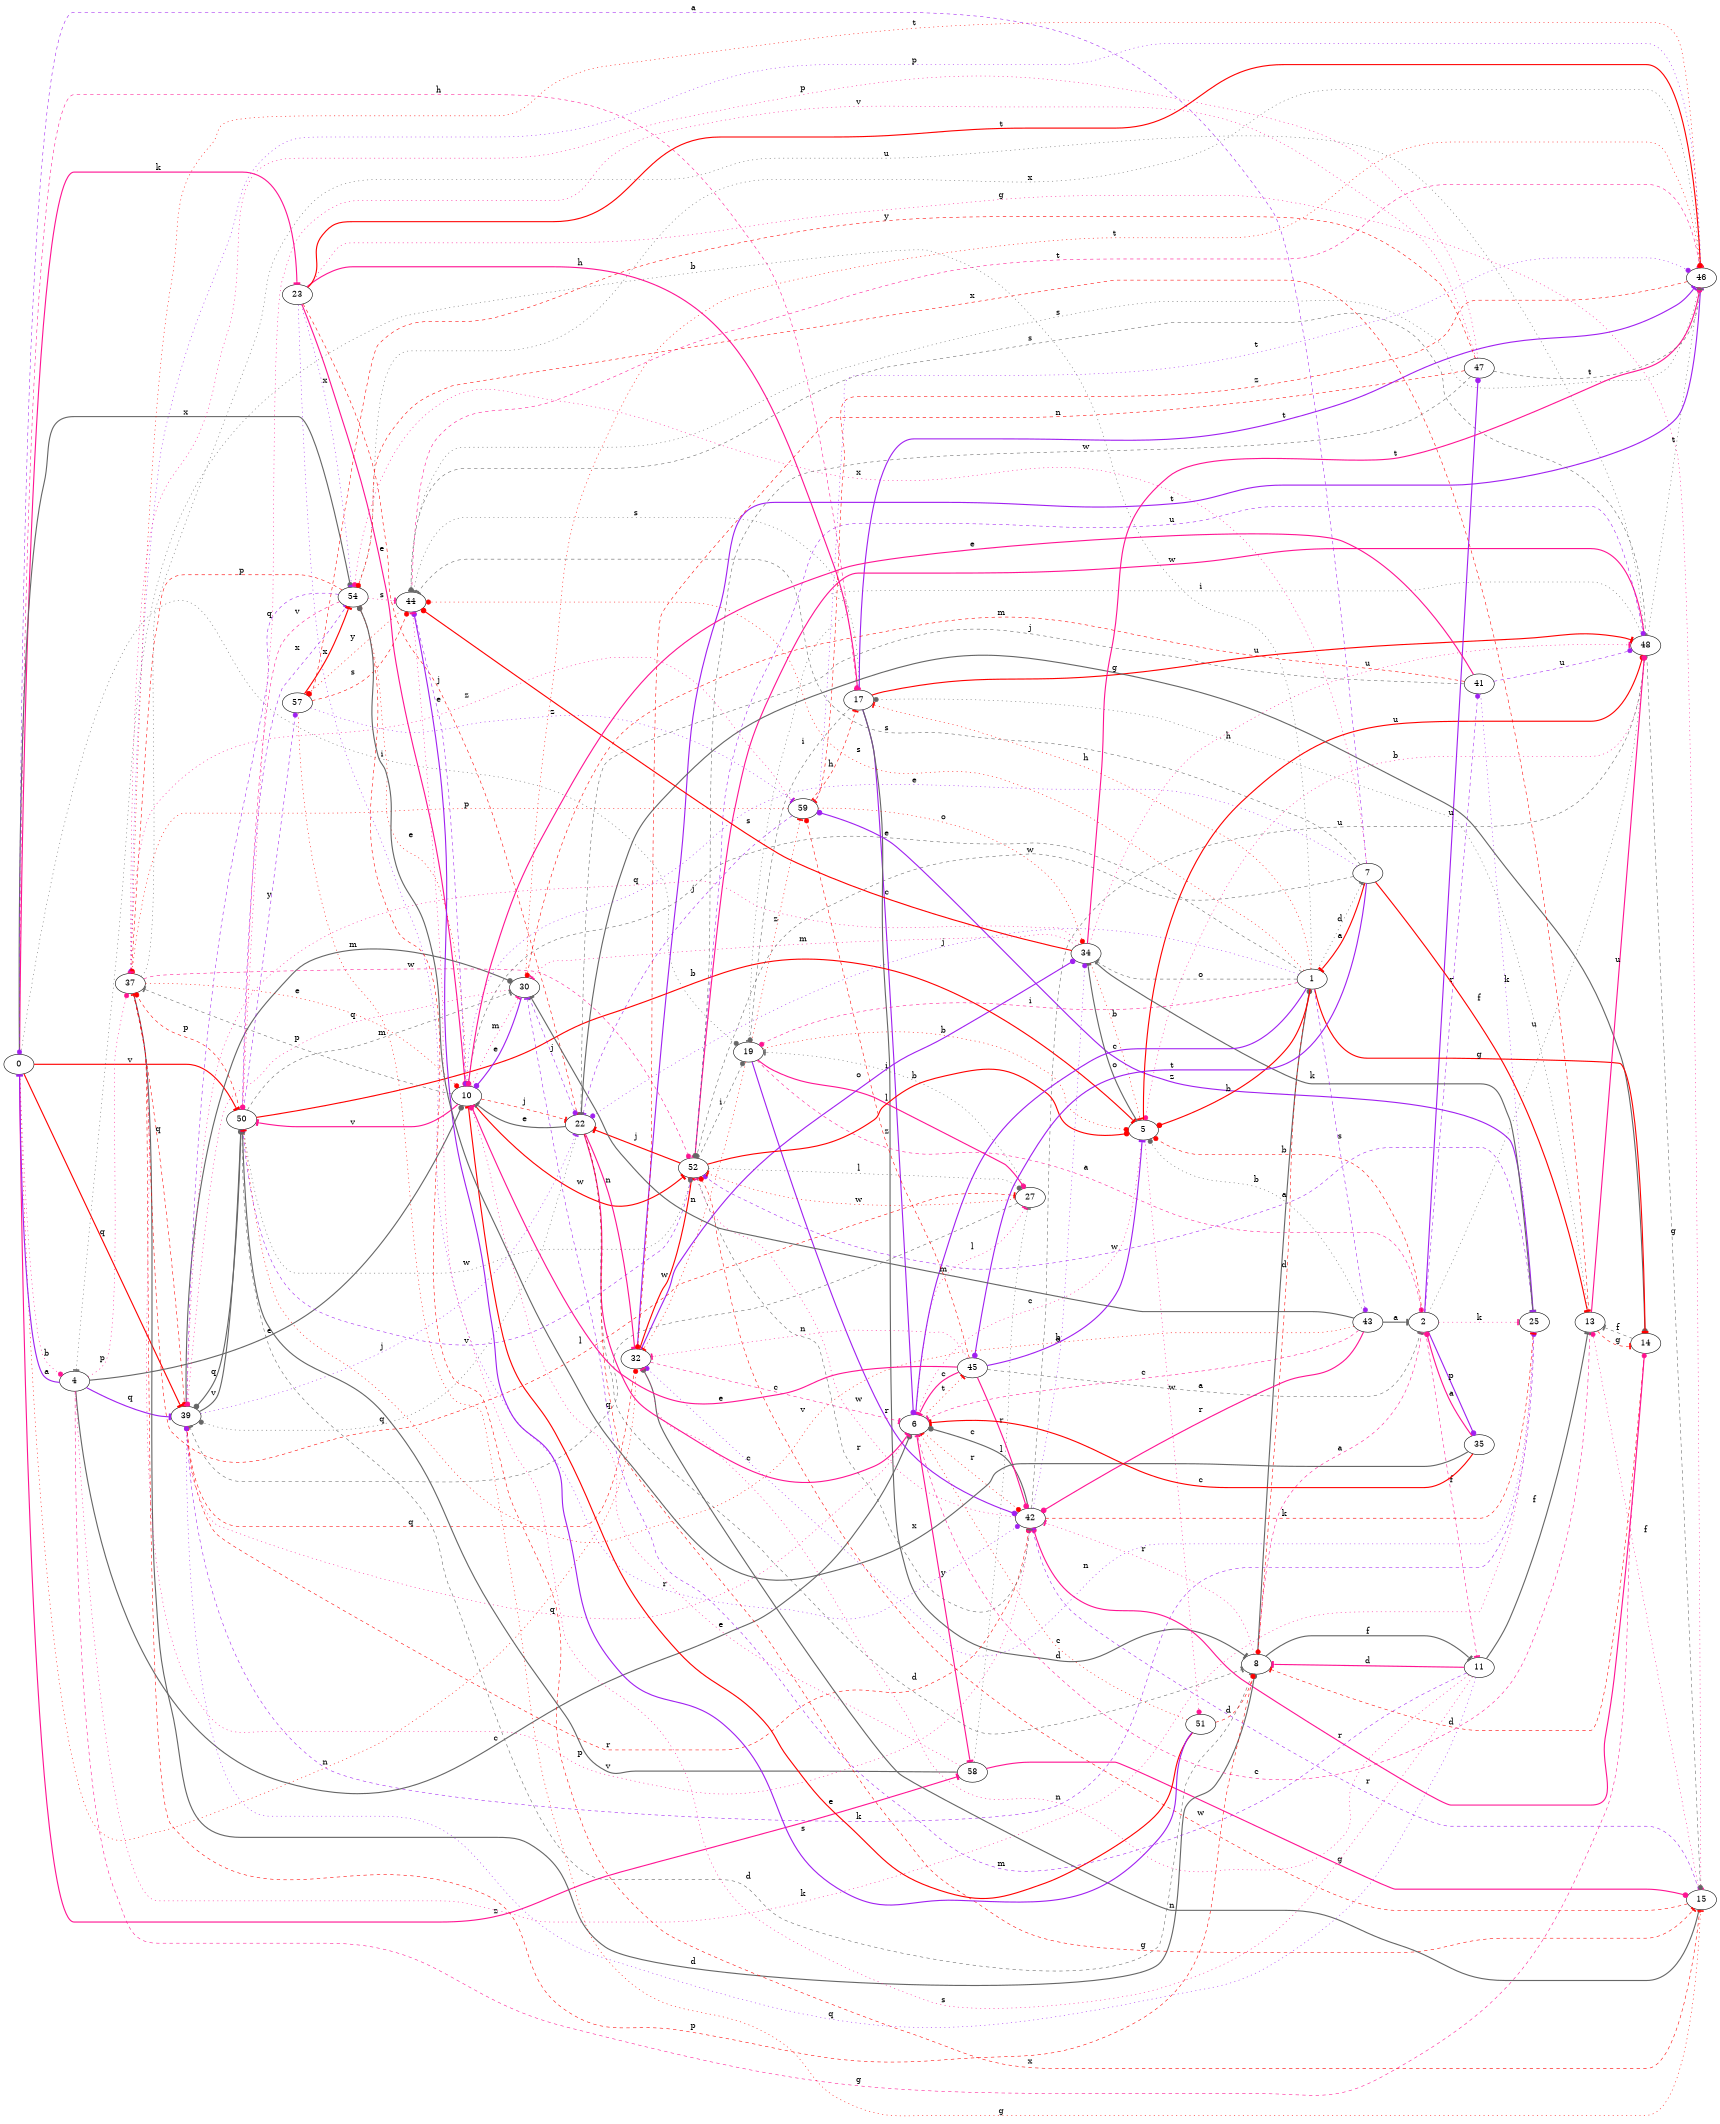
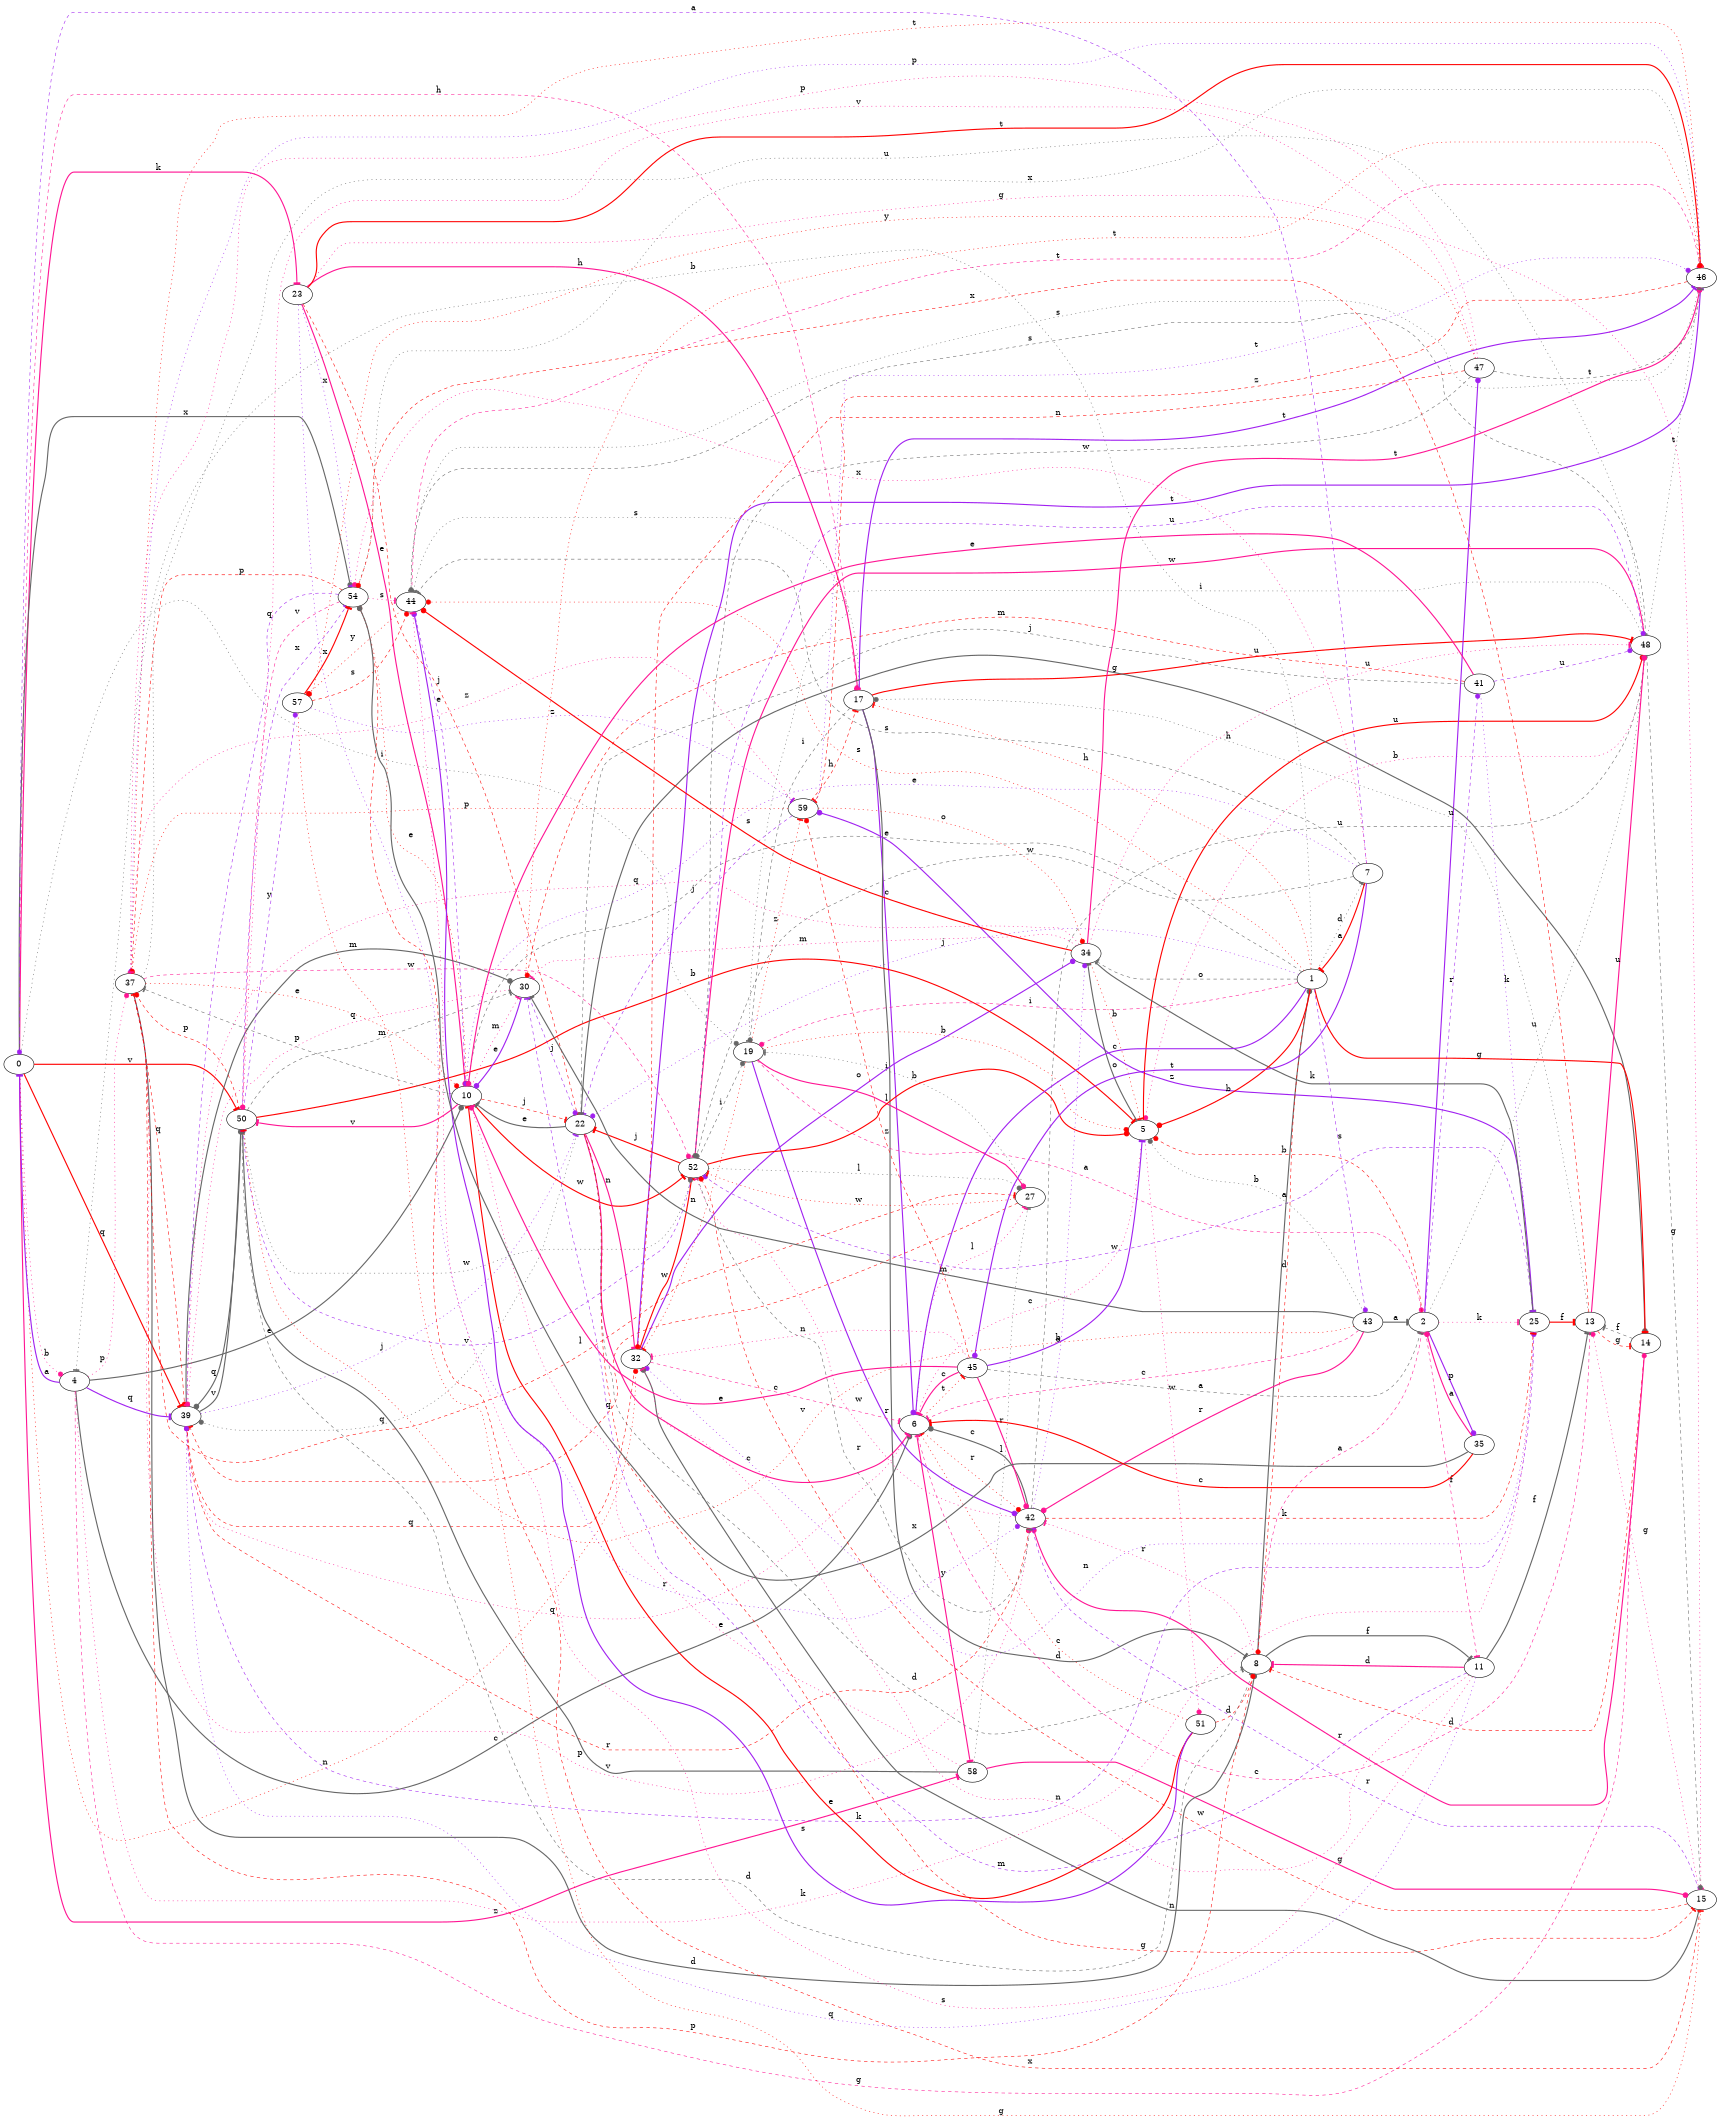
(773, 236) -> (773, 236)
(1506, 1070) -> (1561, 1322)
(615, 1376) -> (615, 1376)
(1646, 1530) -> (1646, 1530)
